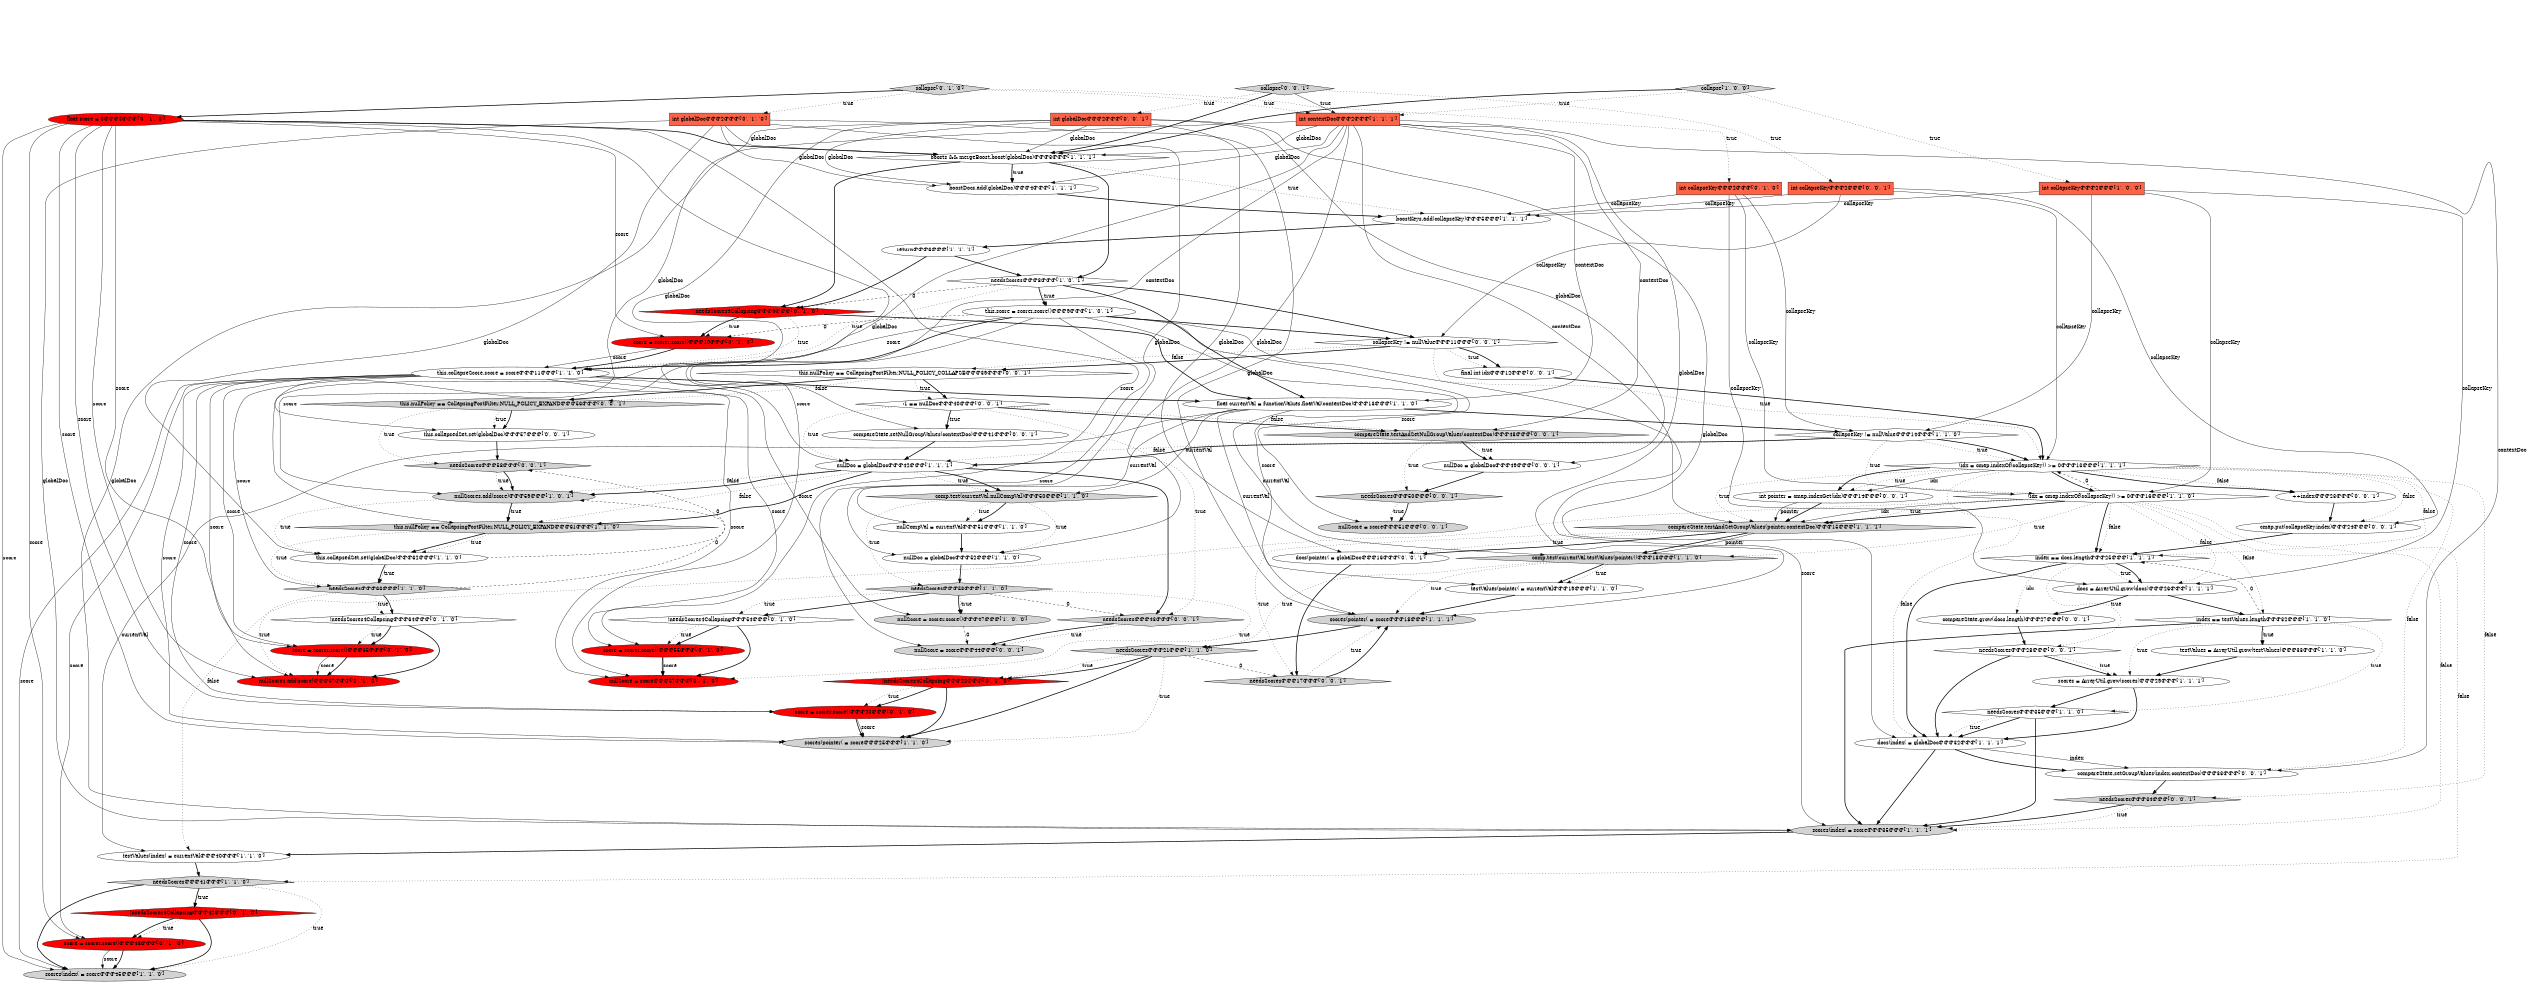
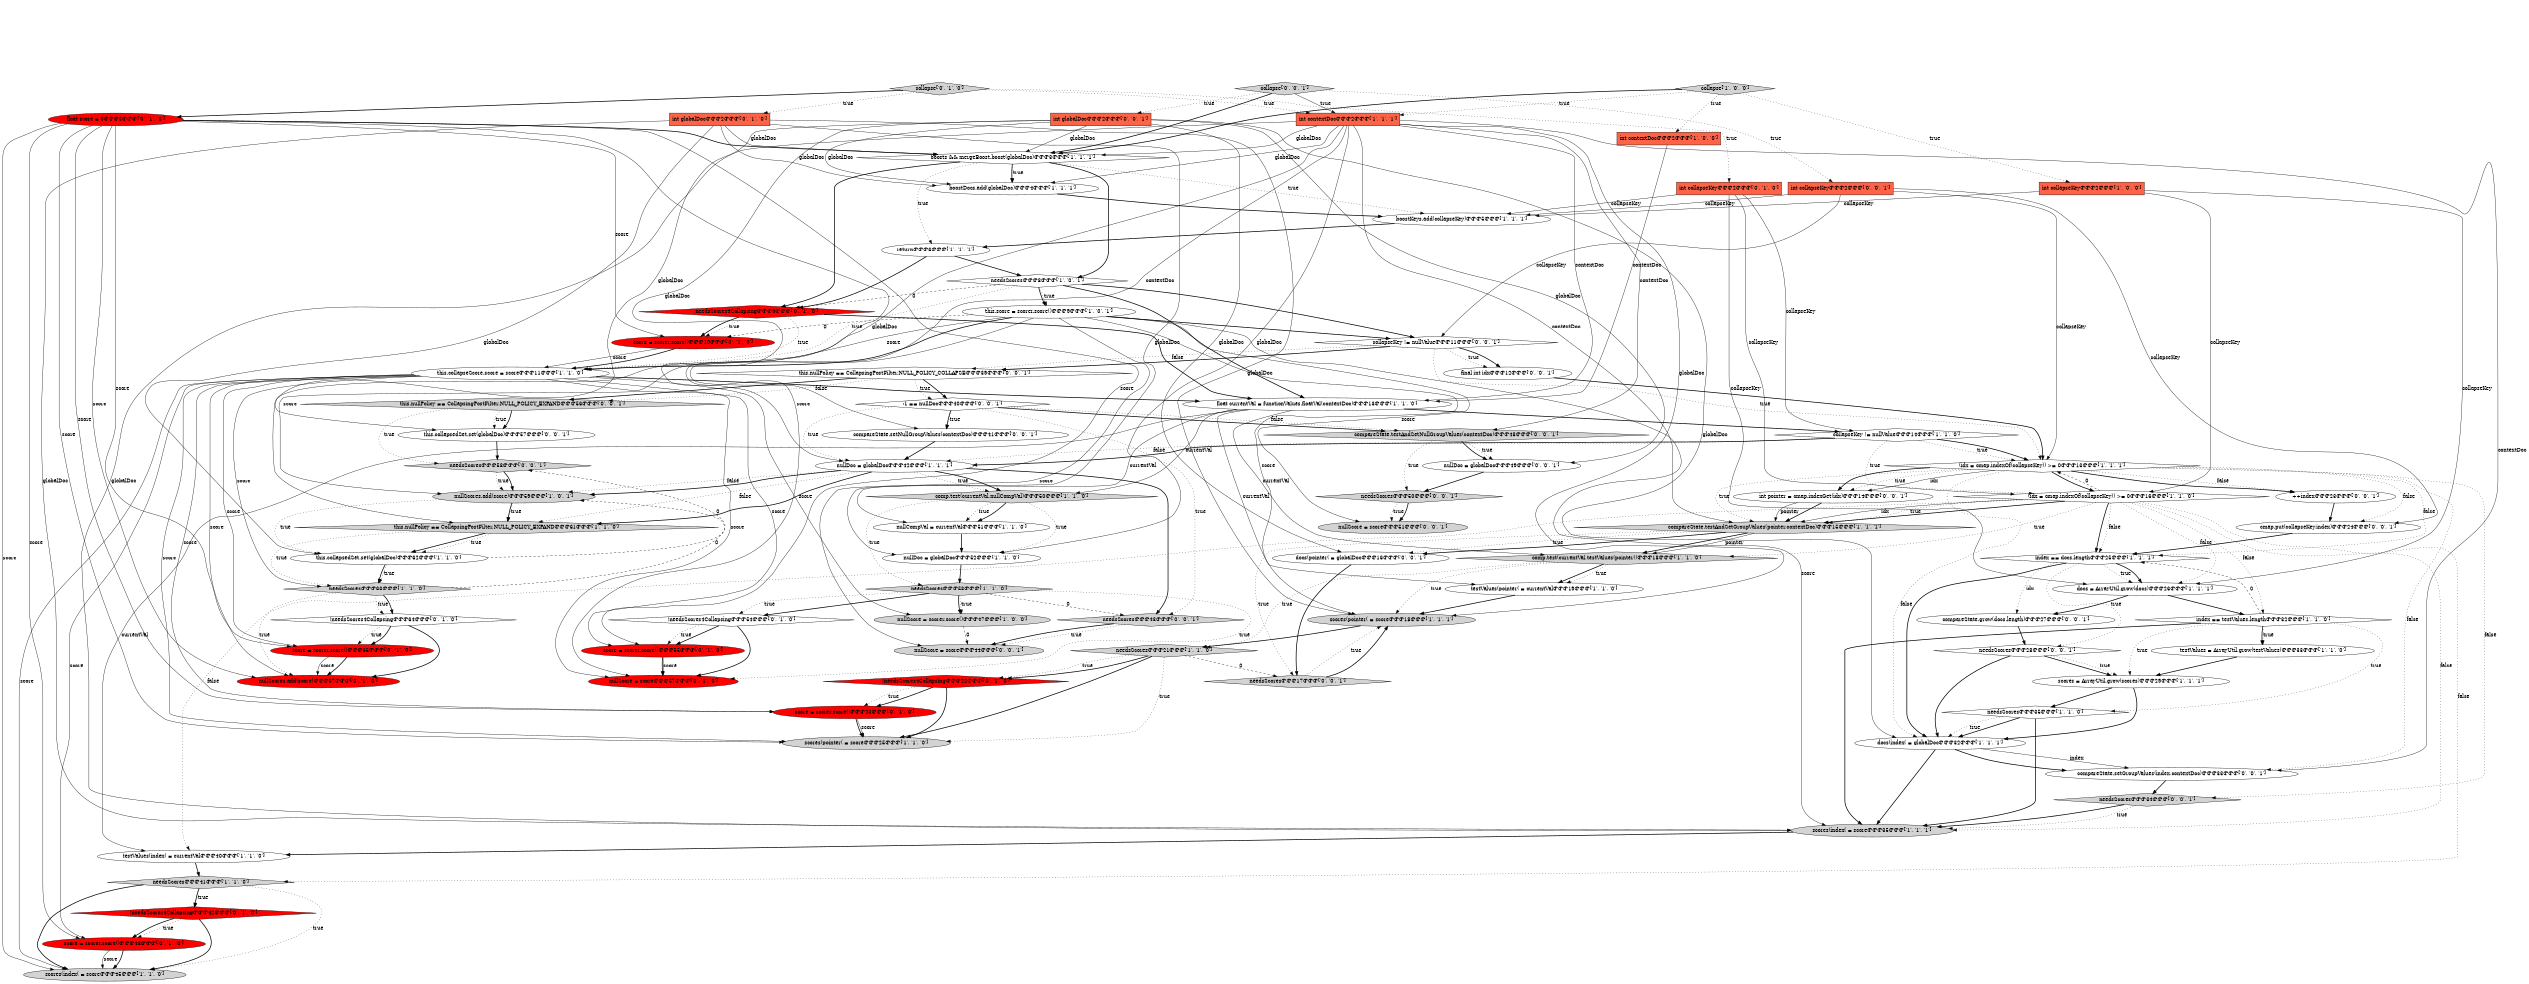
none -> (1669, 139)
none -> (927, 179)
(2076, 358) -> none
